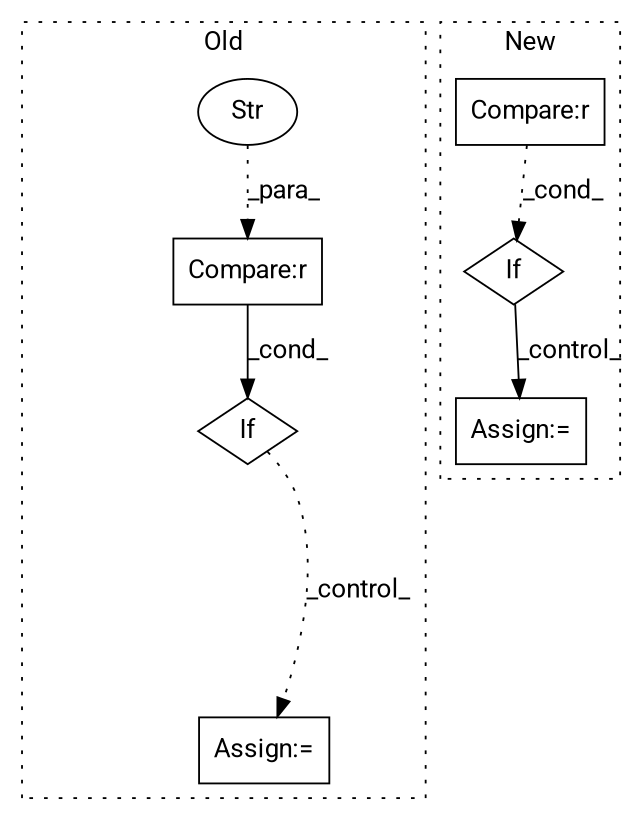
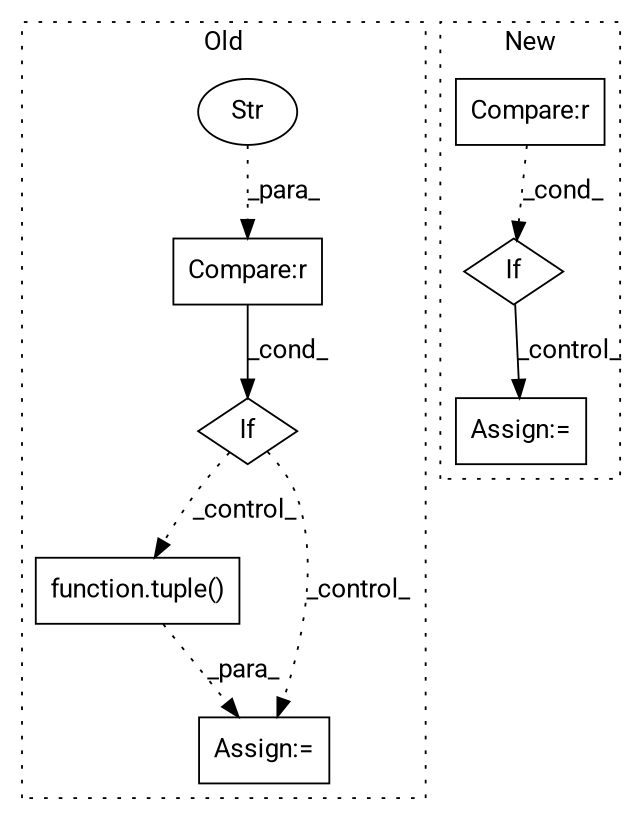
none -> (138, 591)
